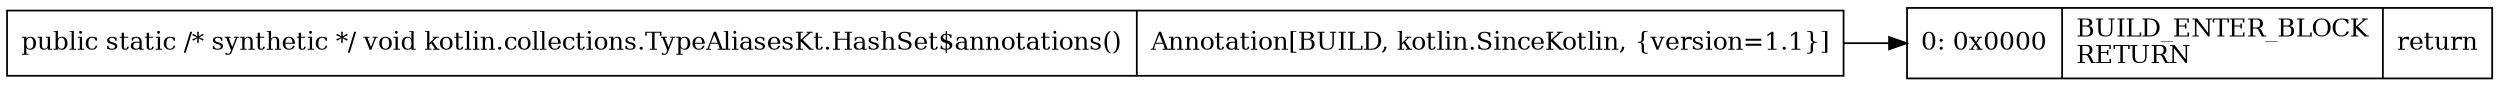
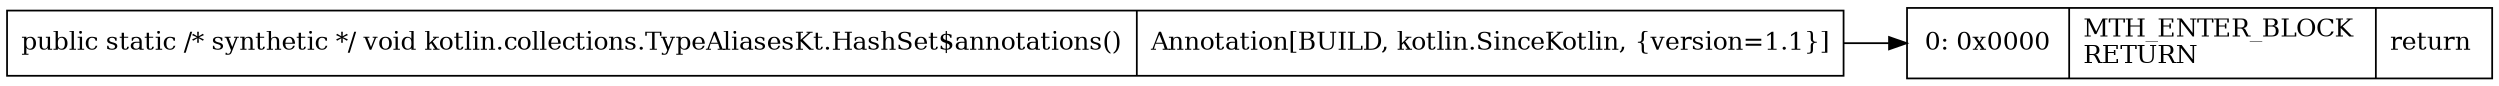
(2223, 29) -> (2219, 29)
